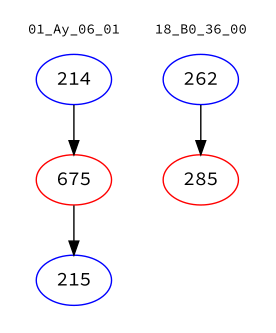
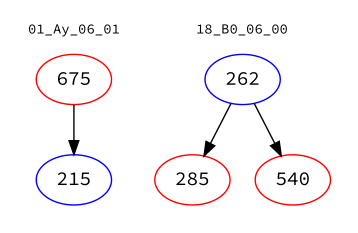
(201, 30) -> (243, 30)
(74, 79) -> none
none -> (293, 180)
